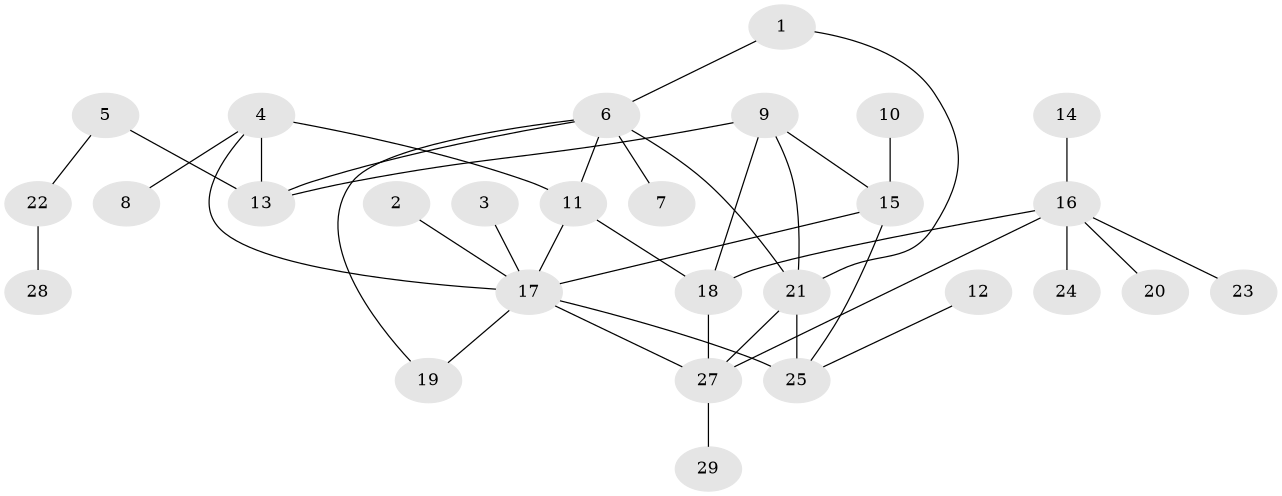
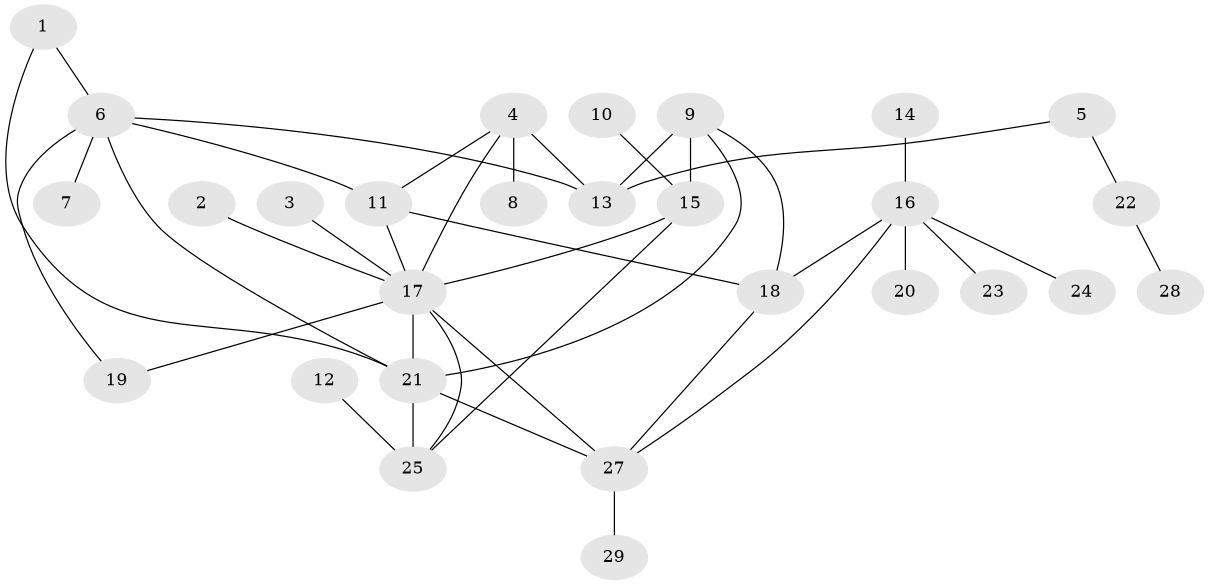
none -> (413, 337)
